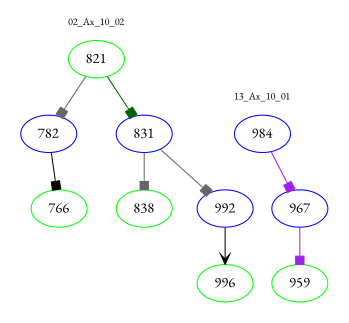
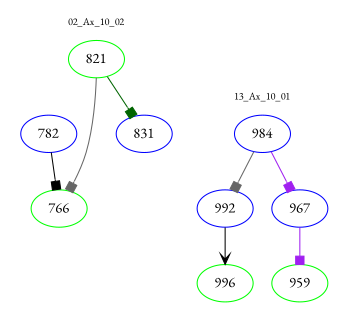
(76, 92) -> (91, 131)
(174, 161) -> (246, 167)
(144, 209) -> none
